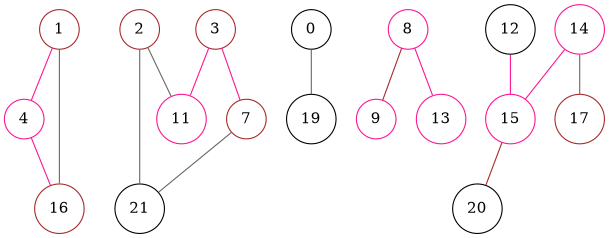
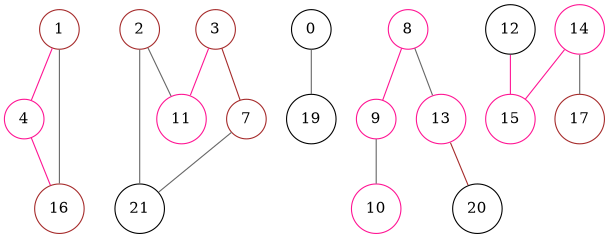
(424, 72) -> (424, 72)
(231, 74) -> (231, 74)
(392, 74) -> (392, 74)
(494, 164) -> (459, 164)
none -> (376, 209)
